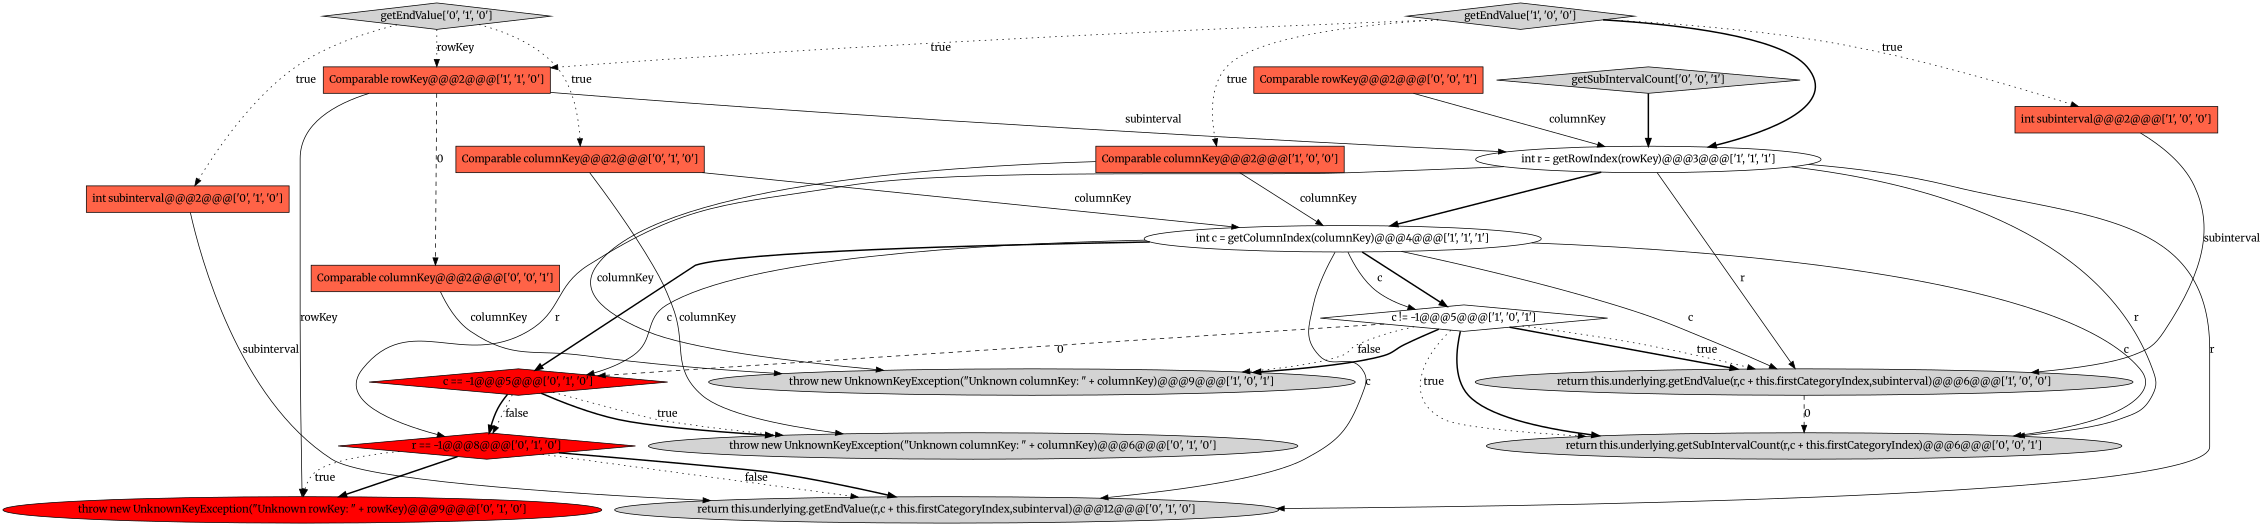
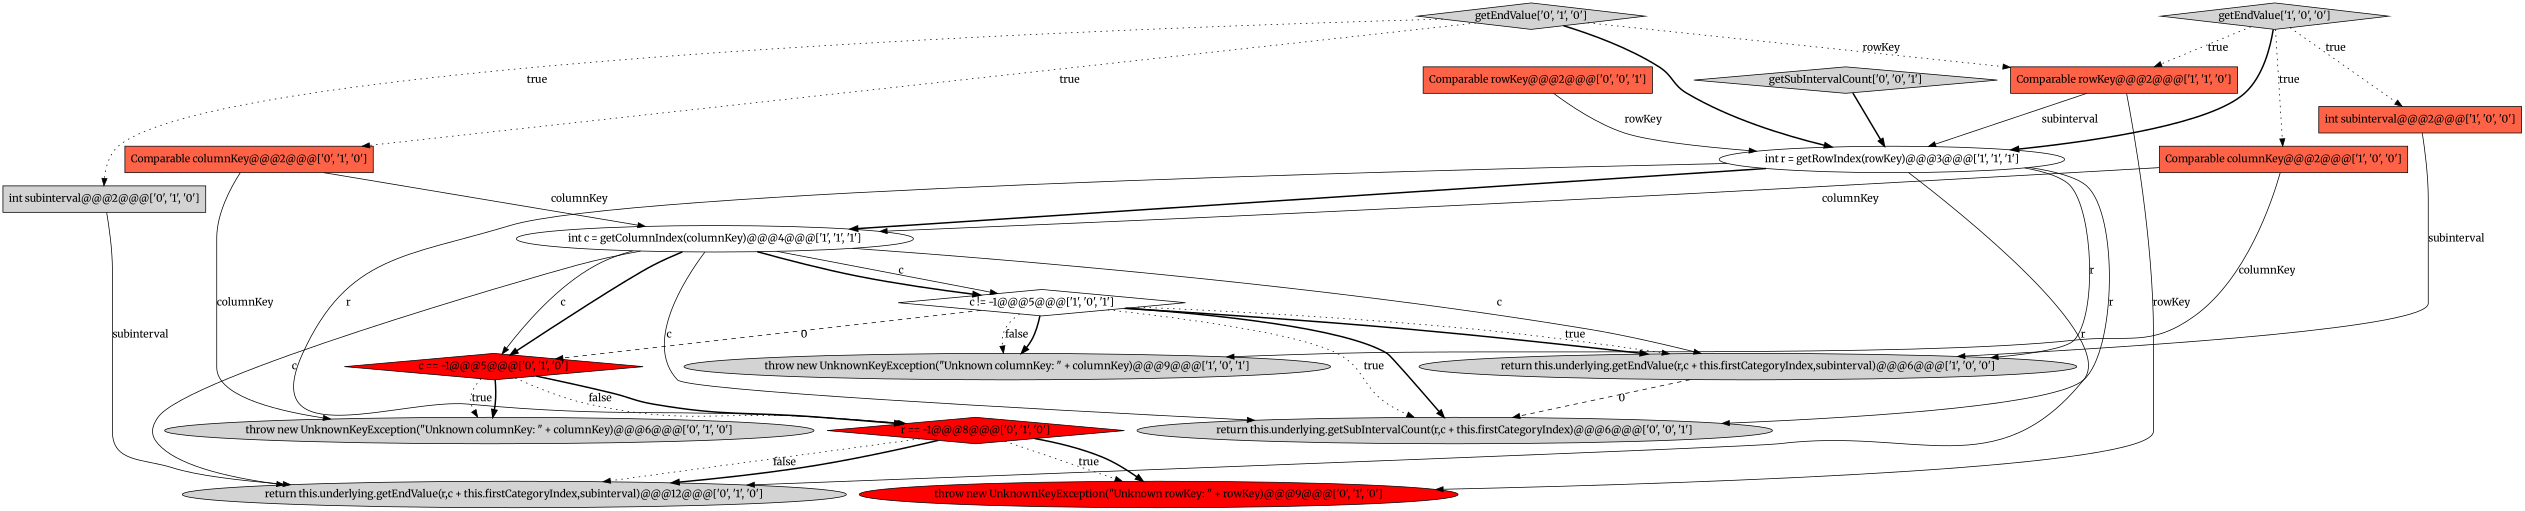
none -> (1689, 94)
(1578, 120) -> (1644, 120)
(188, 199) -> (104, 199)
(435, 278) -> none
